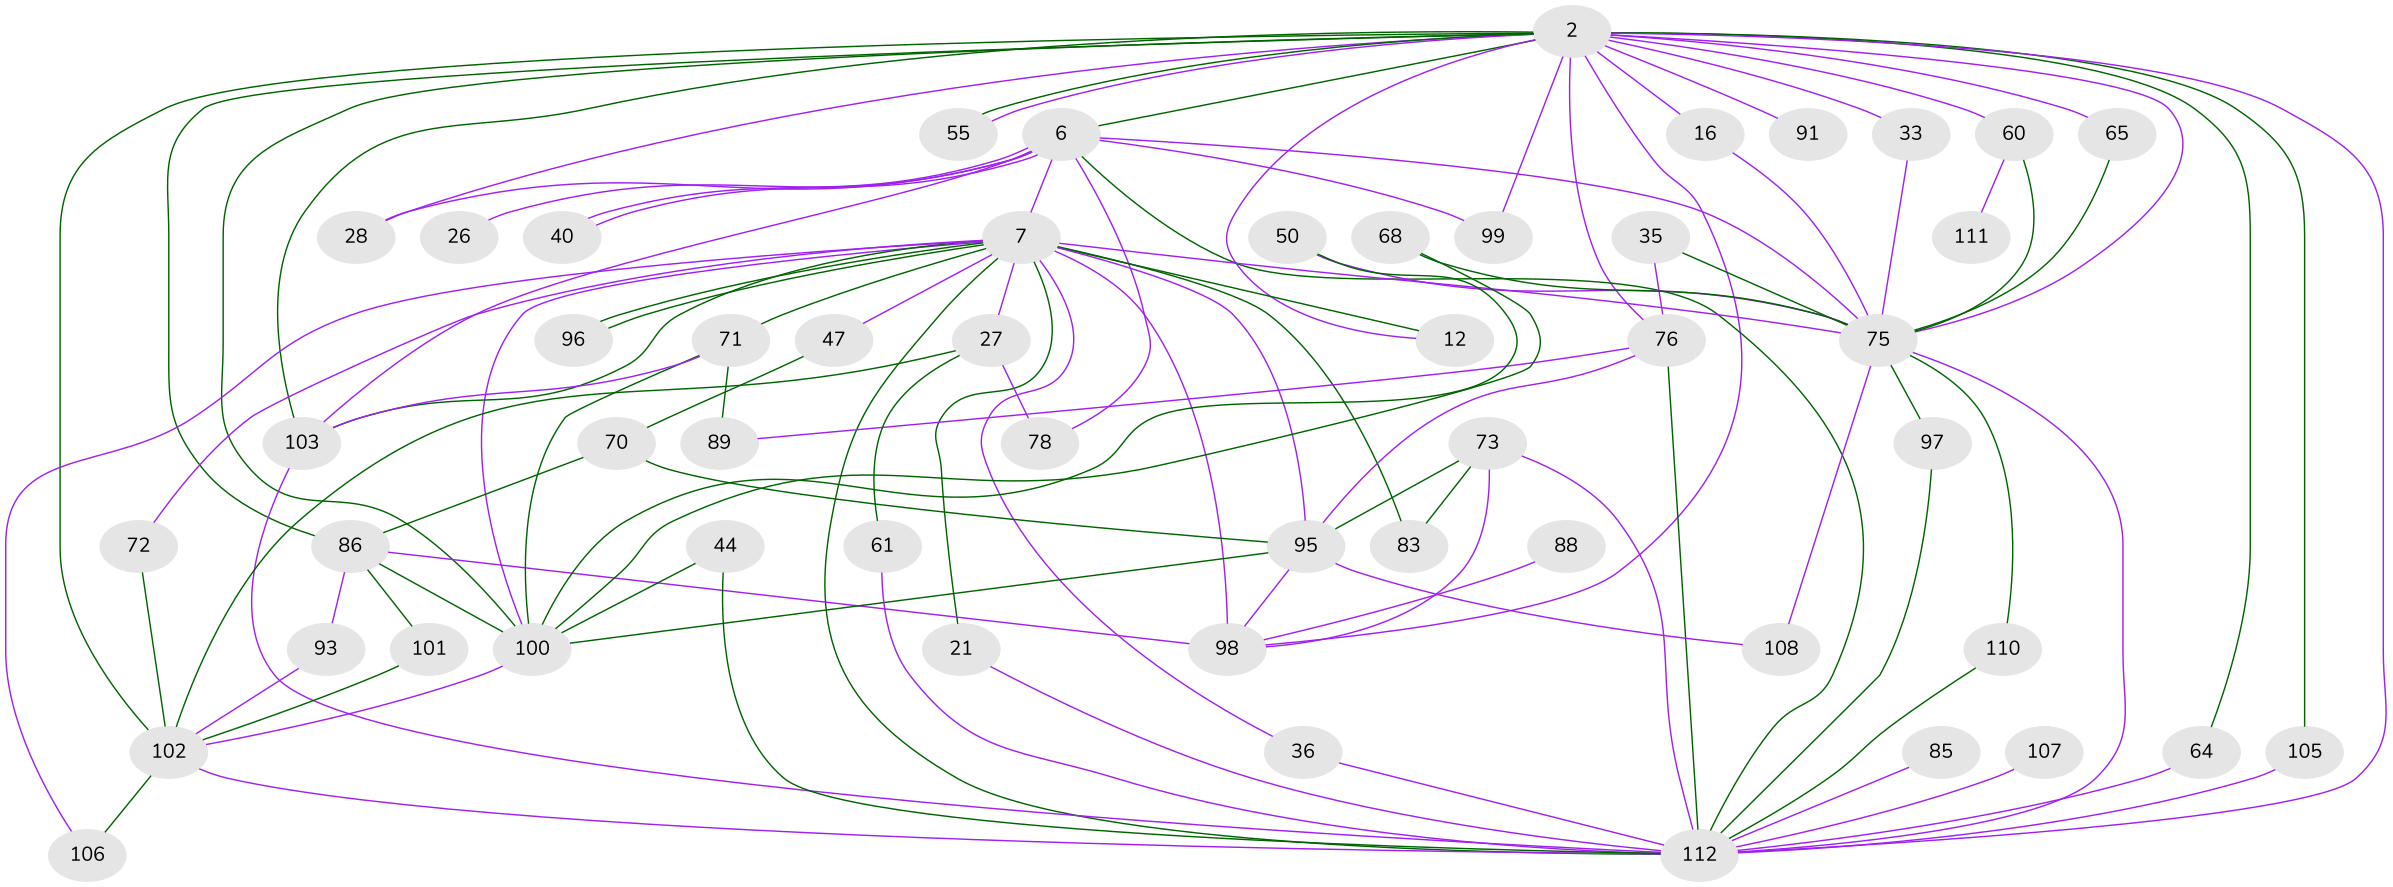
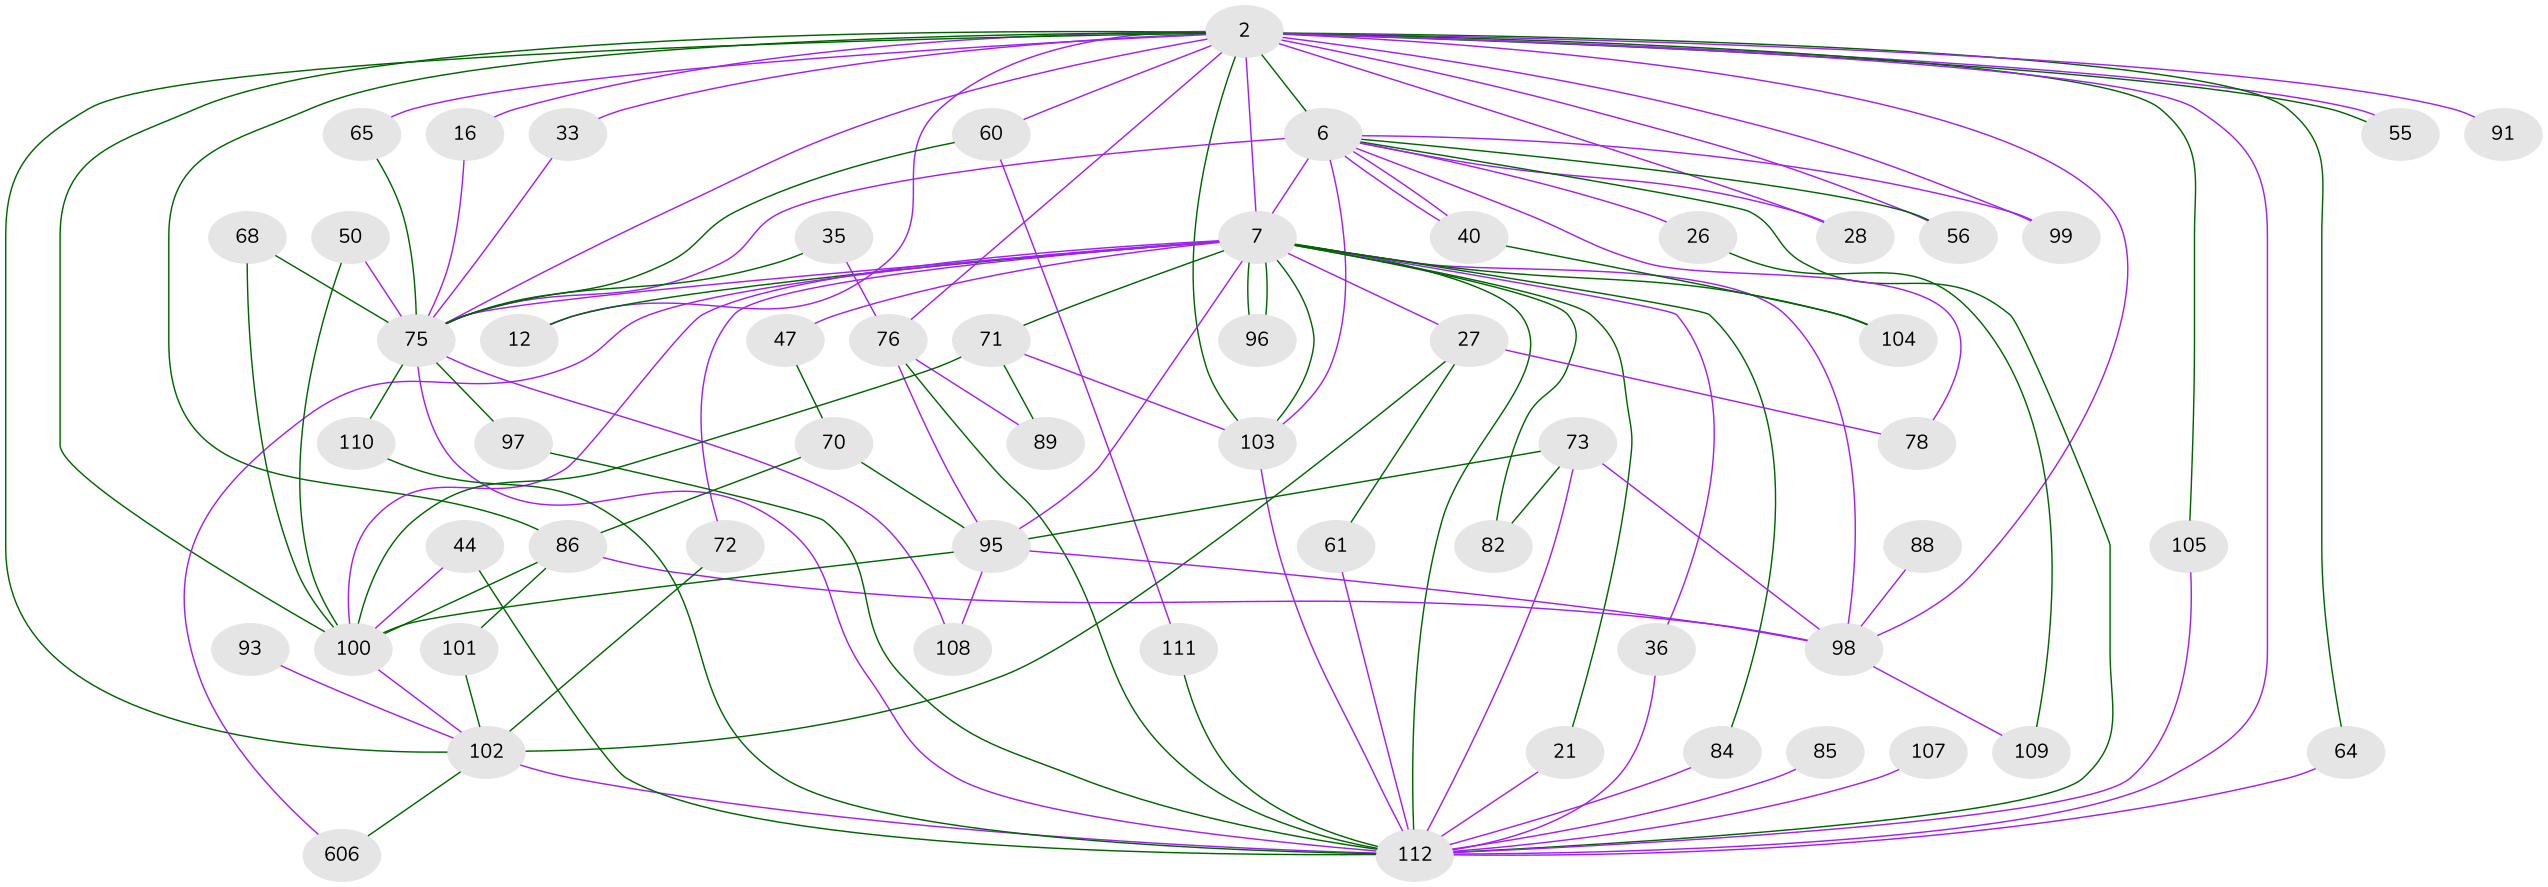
none -> (1251, 131)
none -> (1958, 237)
none -> (1898, 340)
(1409, 546) -> (1494, 546)
(338, 598) -> none
(629, 598) -> (409, 598)
none -> (1722, 752)
none -> (2031, 752)
none -> (1253, 791)
(87, 855) -> (342, 855)
